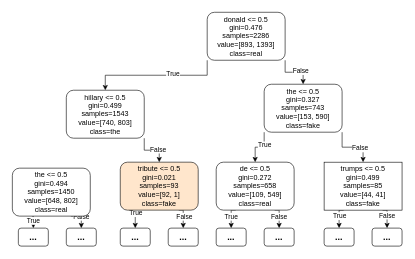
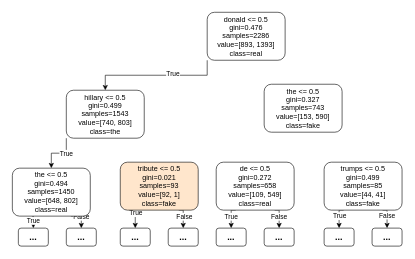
(301, 72) -> none
(257, 147) -> none
(362, 147) -> none
(154, 150) -> none
none -> (53, 153)
(363, 186) -> (363, 186)
